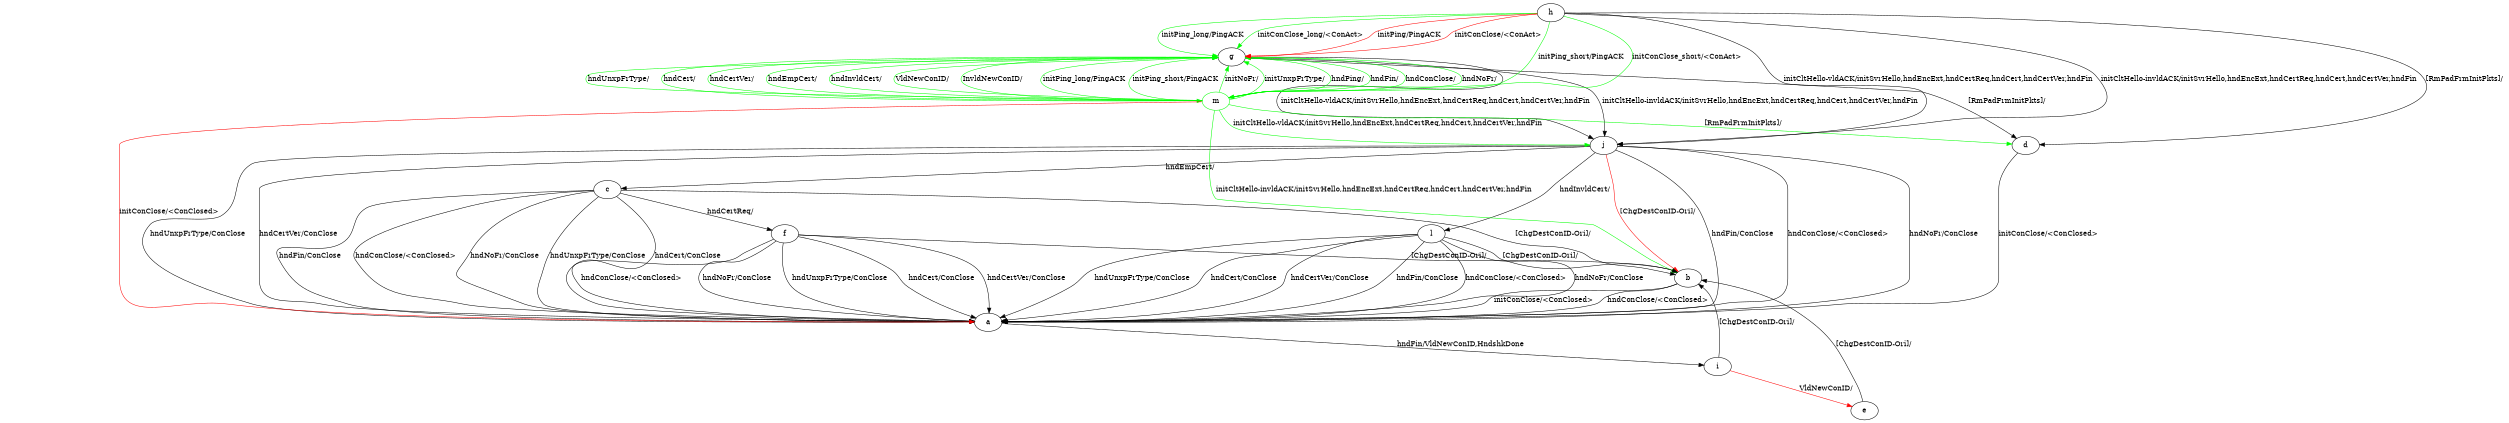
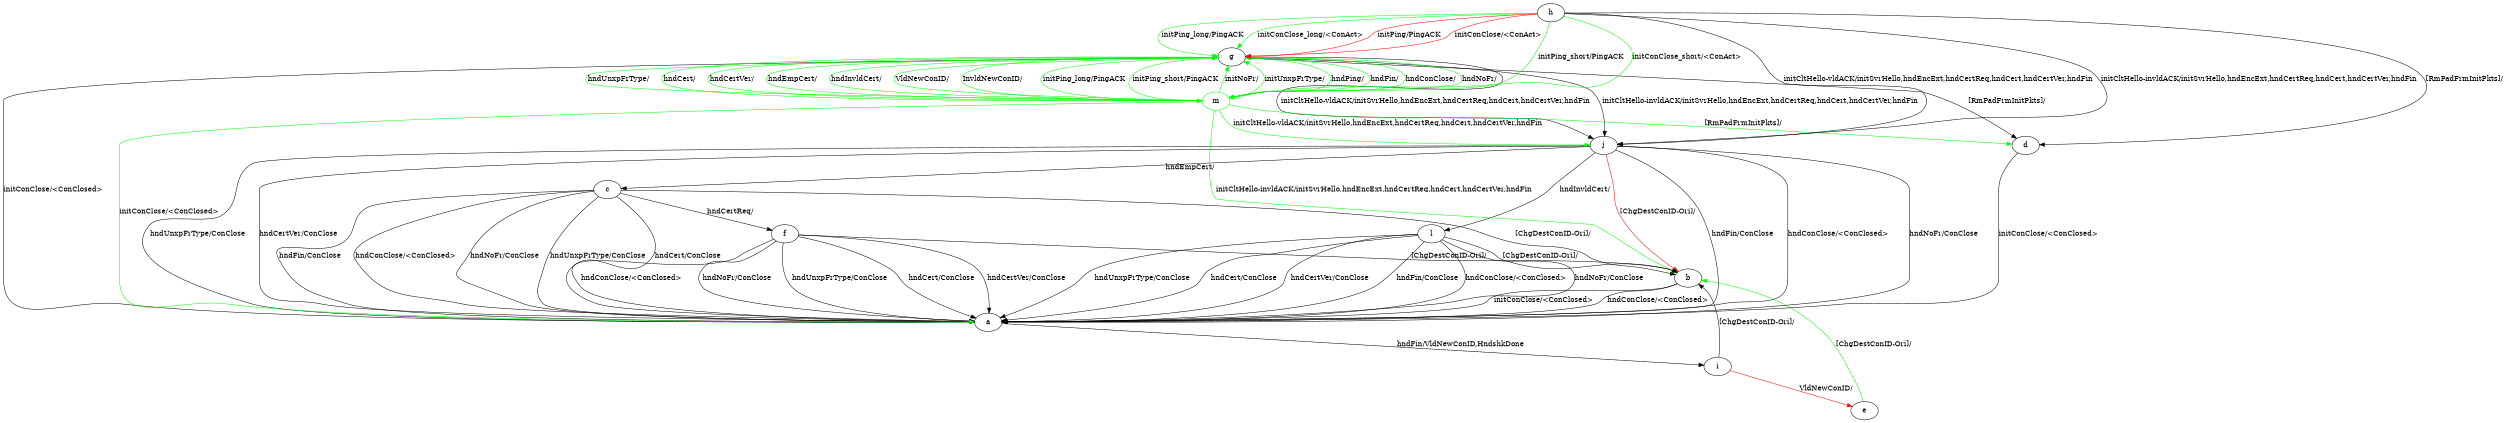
none -> (29, 95)
(160, 135) -> (160, 135)
(1804, 317) -> (1804, 317)
